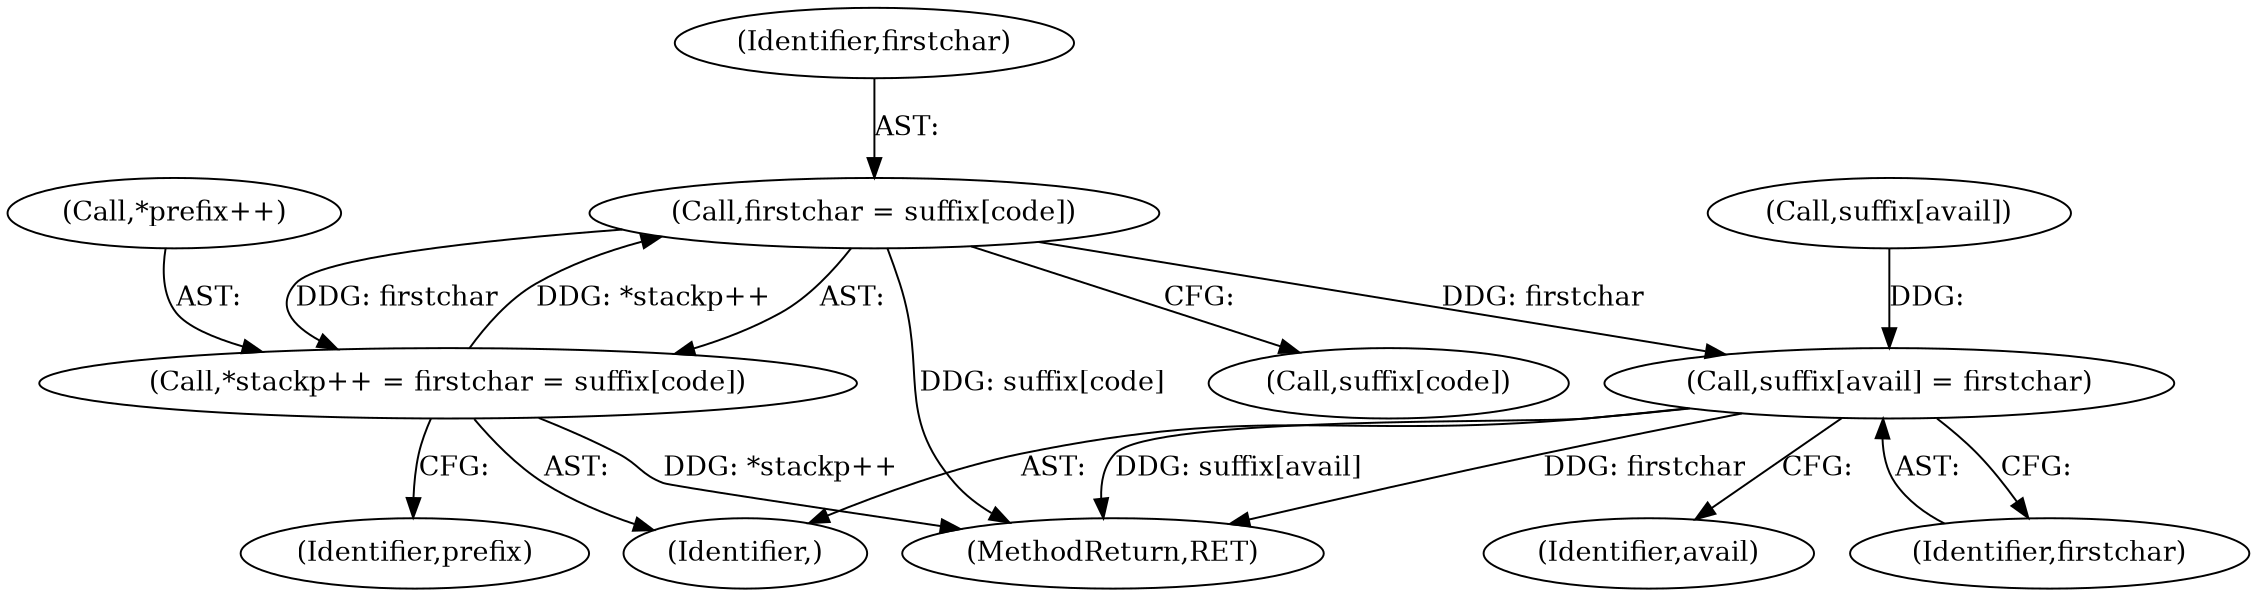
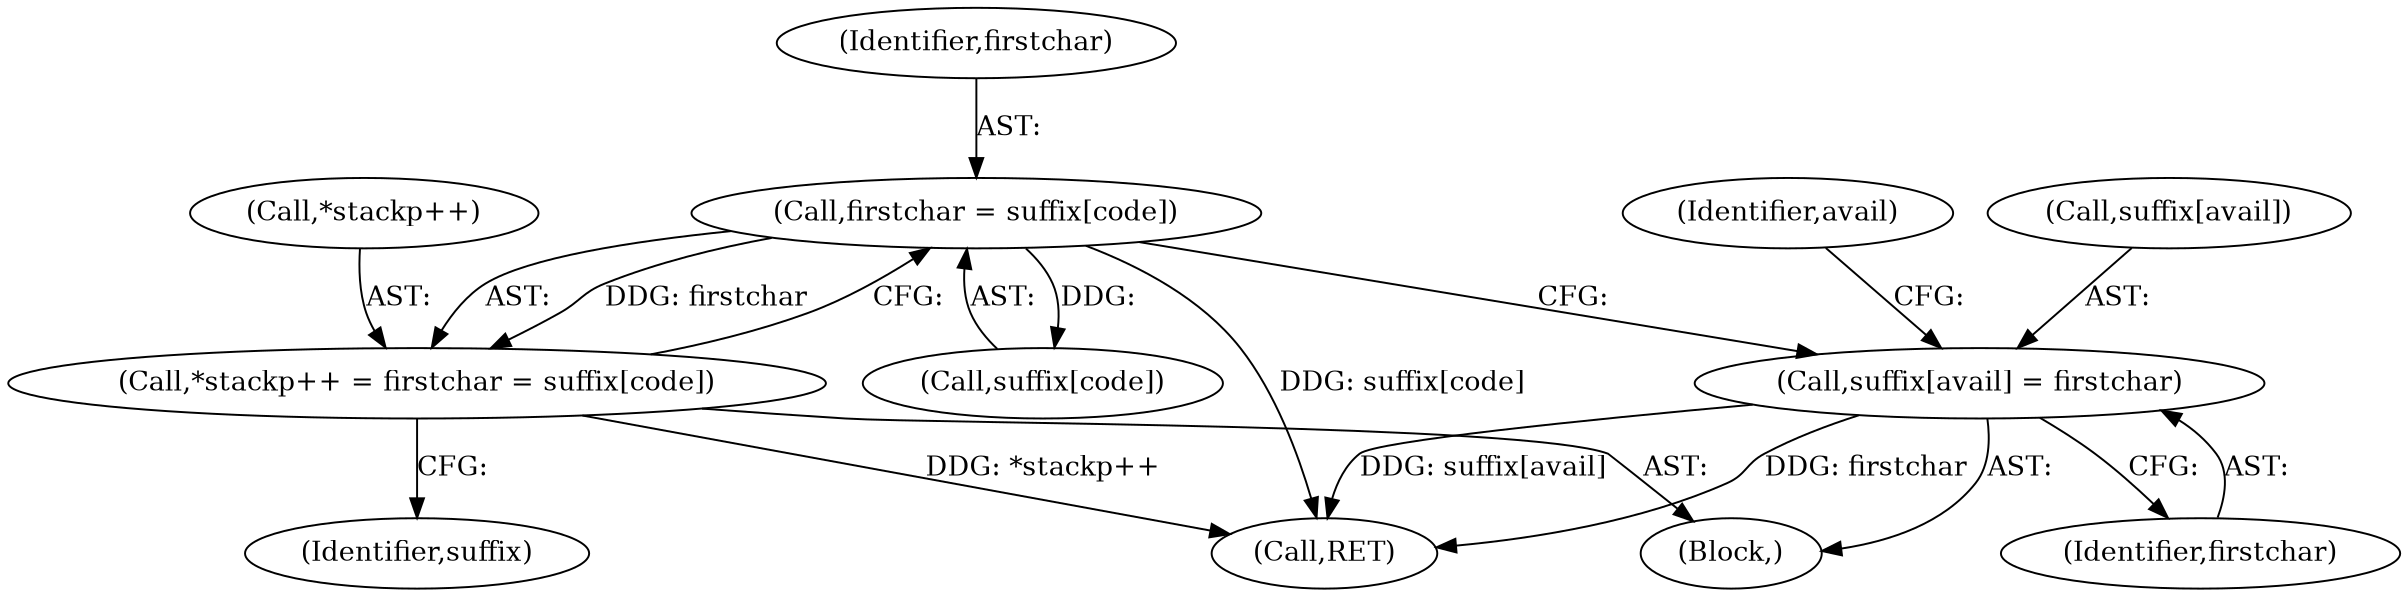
(174, 213) -> (364, 213)
(654, 298) -> (913, 298)
(1204, 298) -> (1103, 298)
(1543, 298) -> (1578, 298)
(1931, 298) -> (2122, 298)
none -> (970, 313)
(1777, 463) -> (1876, 291)
(415, 553) -> (417, 553)
(745, 553) -> (1731, 553)
(1113, 553) -> (1324, 553)
